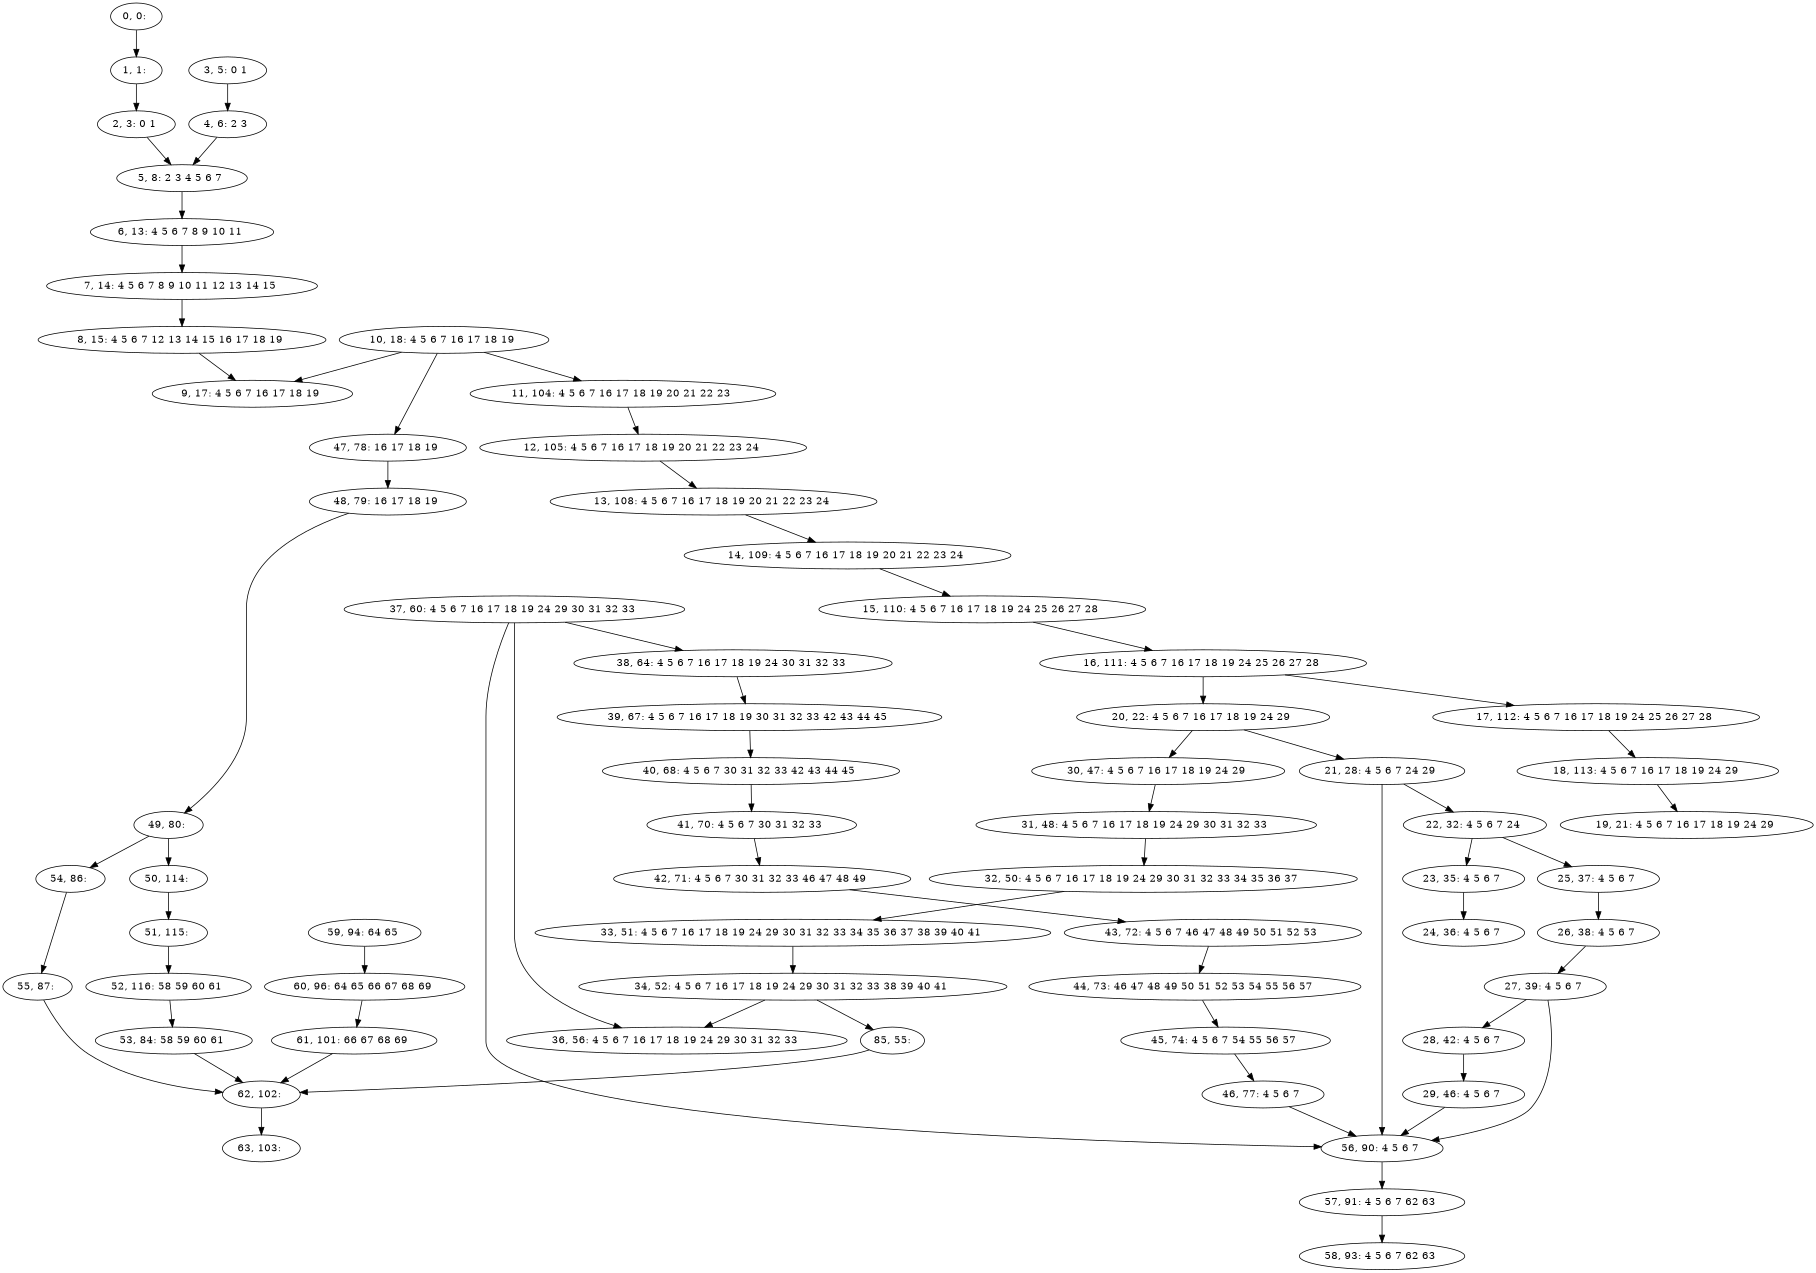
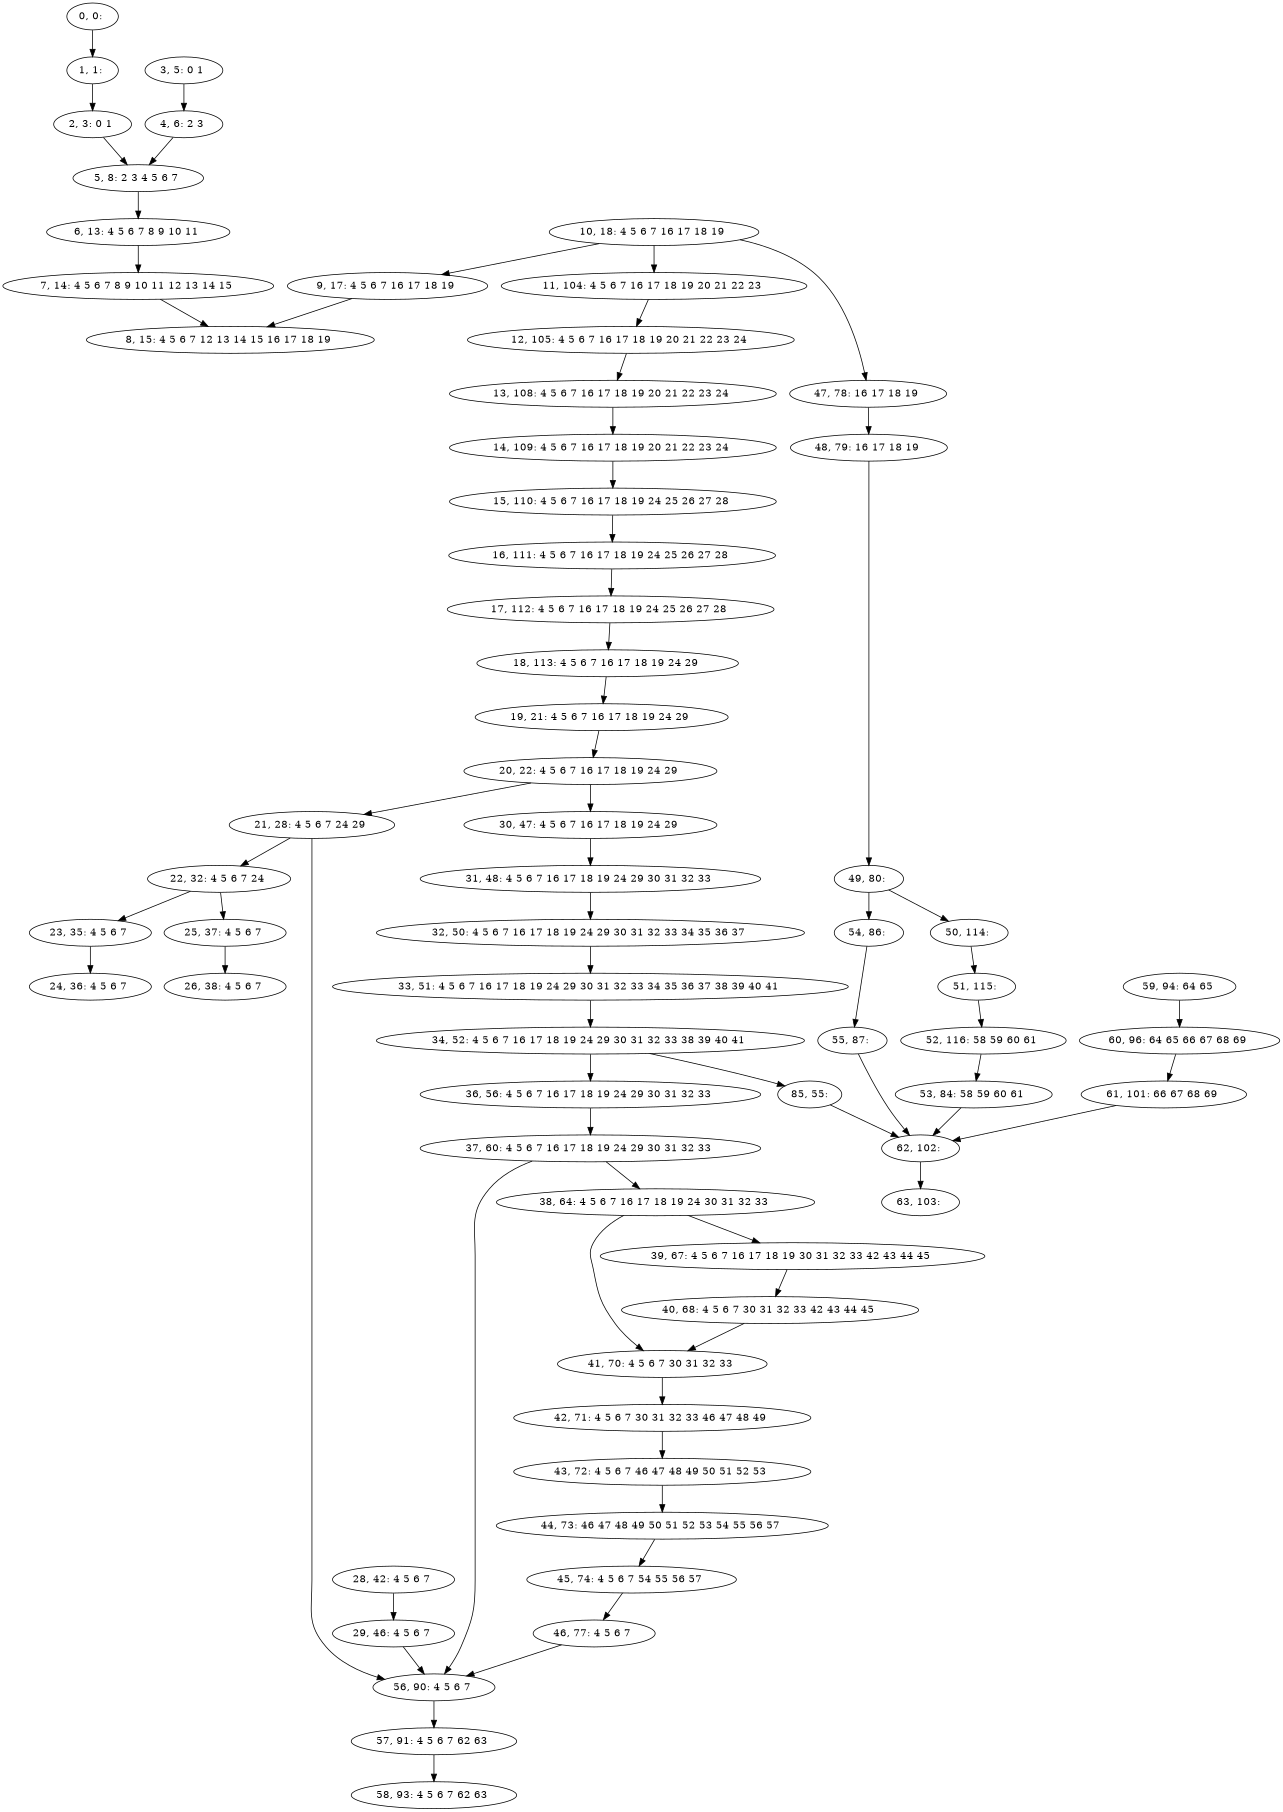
(214, 365) -> (313, 311)
(1203, 687) -> (597, 740)
(514, 851) -> (590, 1118)
(1545, 987) -> none
none -> (596, 1280)
